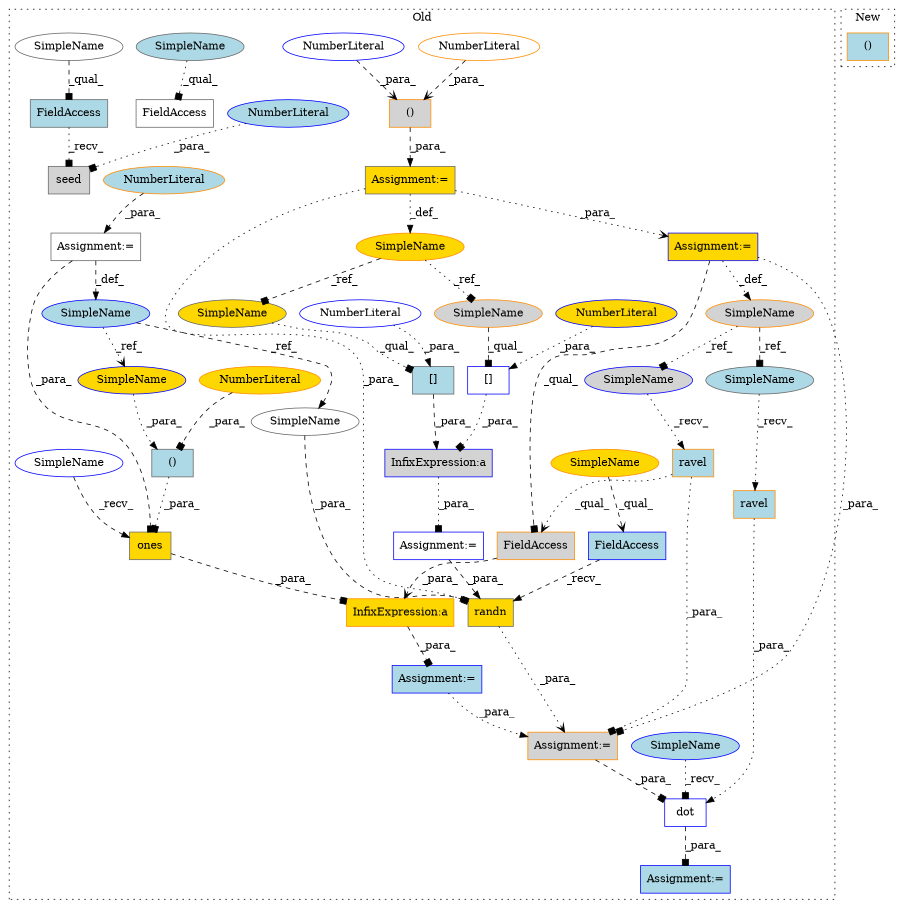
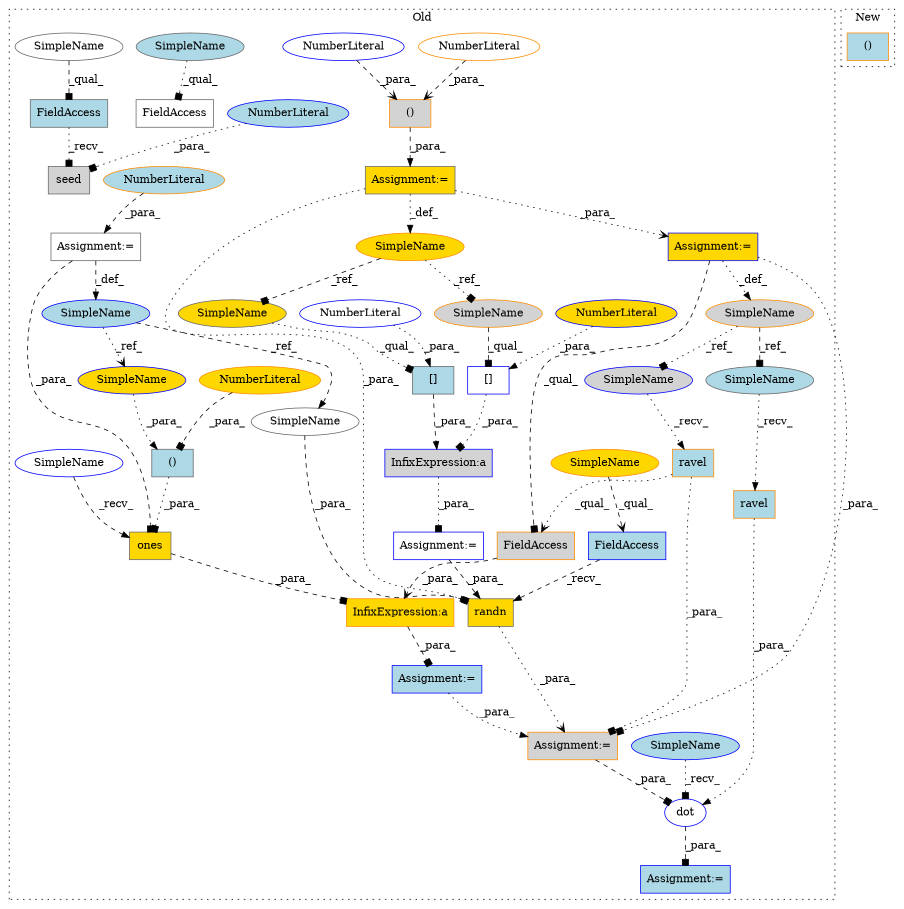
(685, 813) -> (685, 813)
